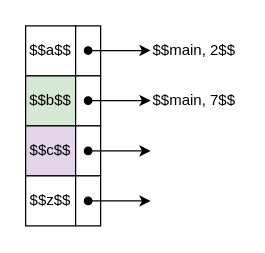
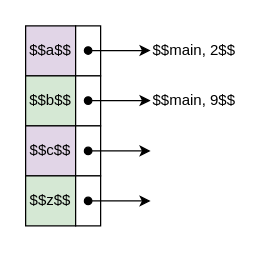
(51, 51) -> (51, 51)
(194, 101) -> (194, 101)
(51, 201) -> (51, 201)
